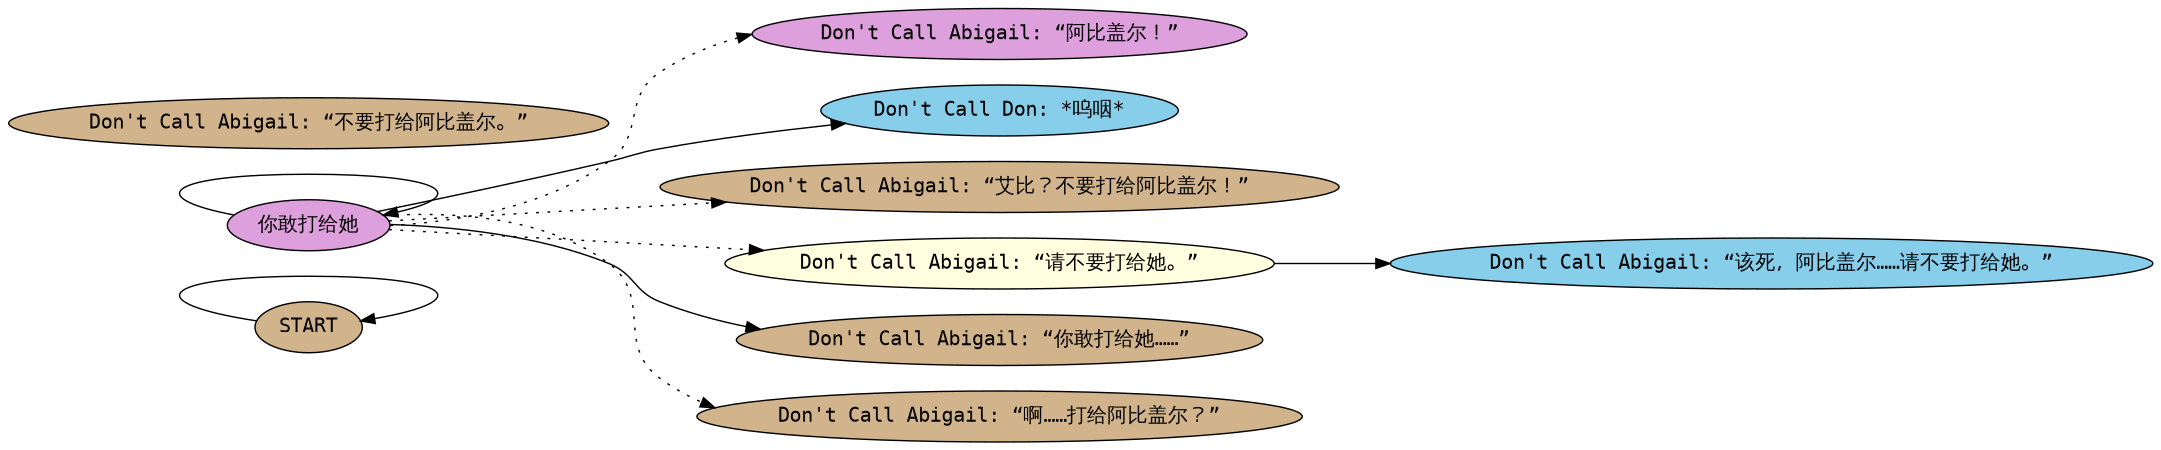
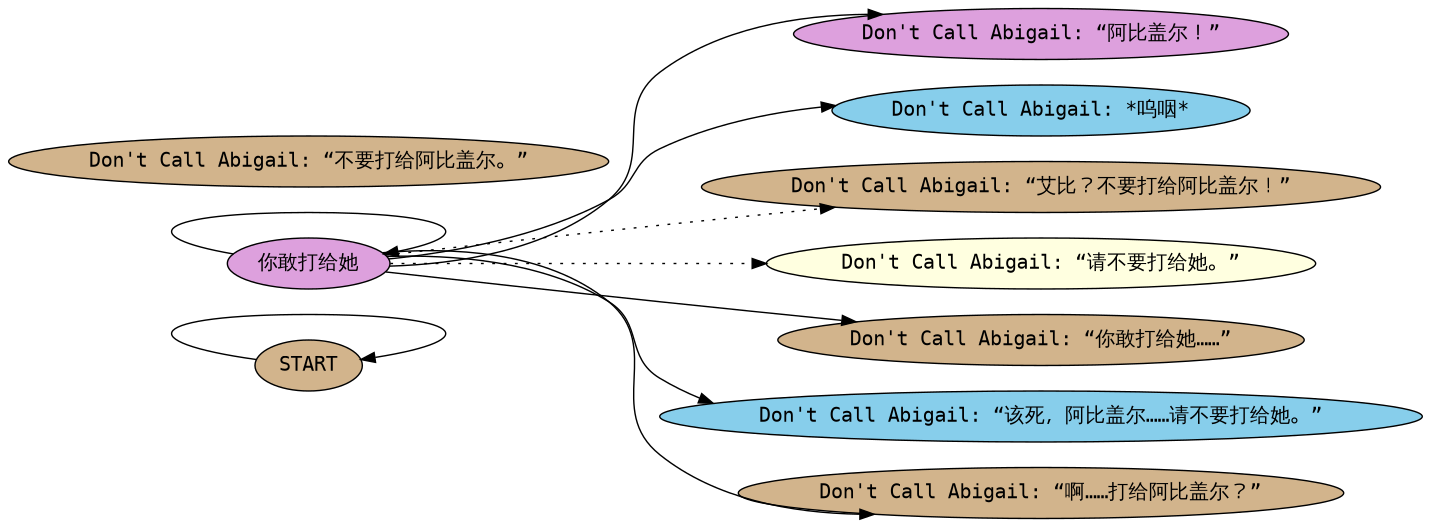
(1000, 110) -> (1041, 110)
(583, 178) -> (633, 142)
(528, 227) -> (634, 366)
(1325, 264) -> (568, 282)
